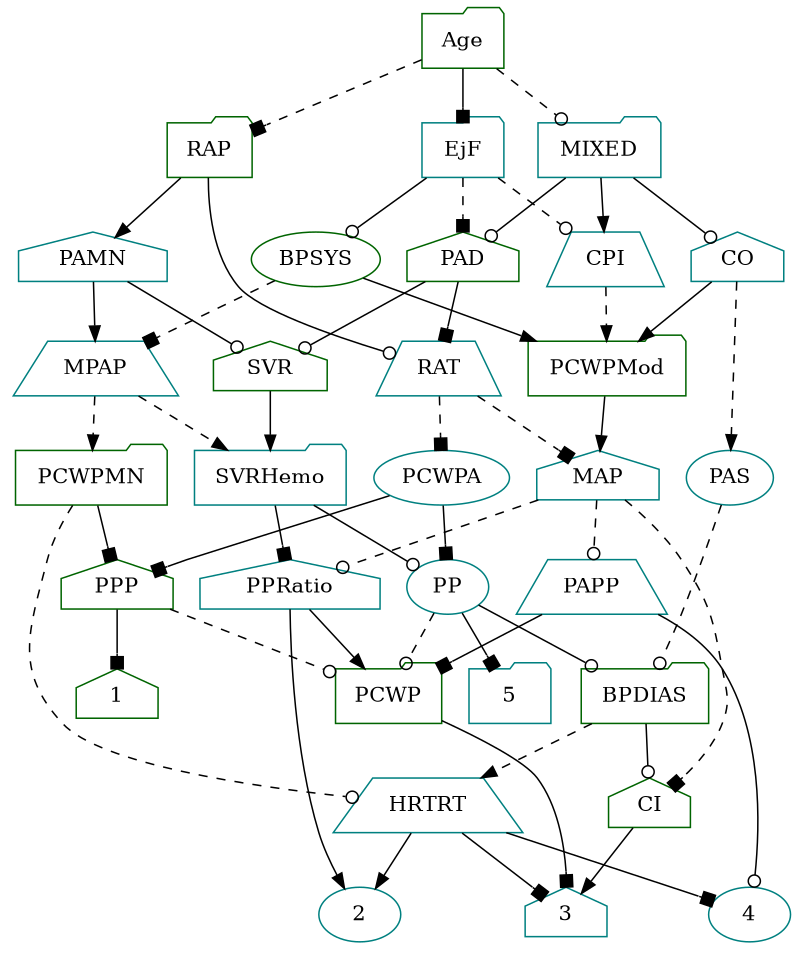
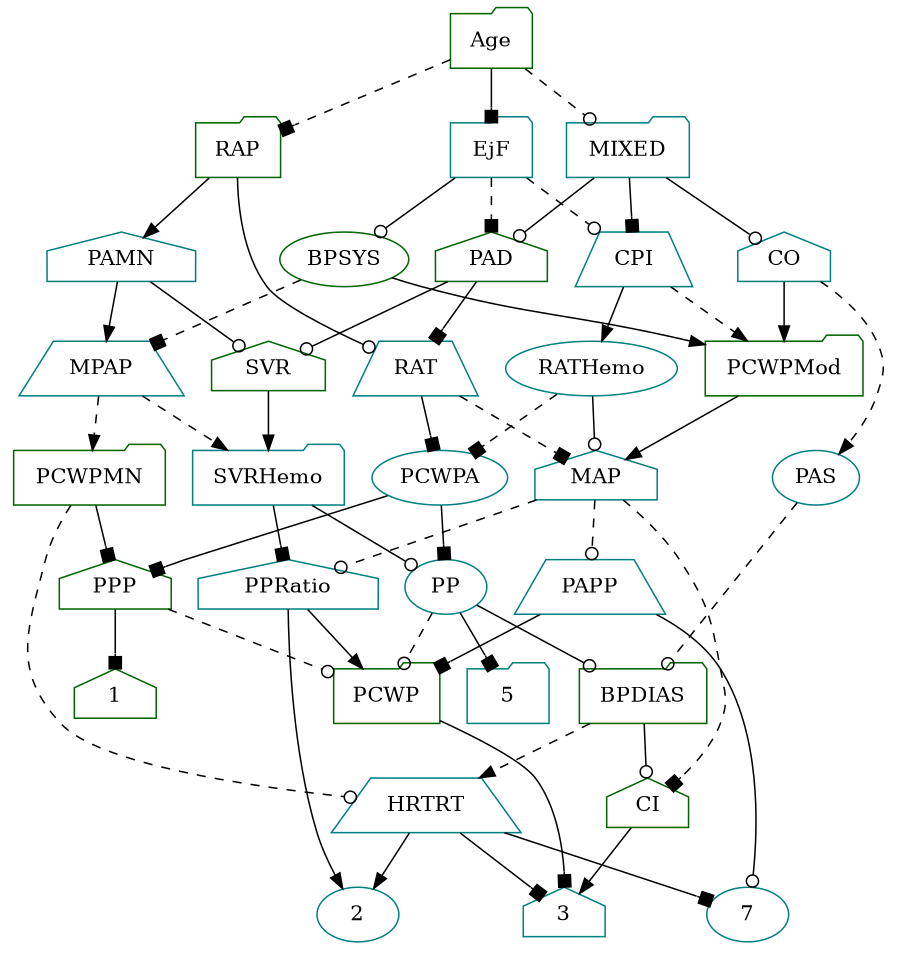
(602, 197) -> (631, 197)
none -> (592, 369)
(440, 416) -> (426, 416)
(750, 915) -> (748, 915)
